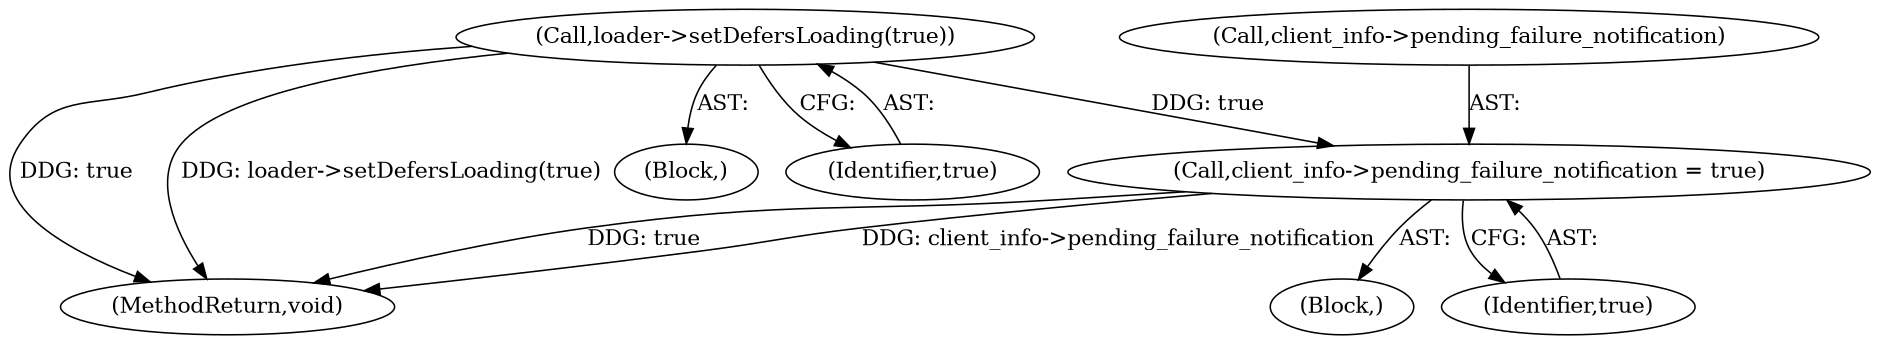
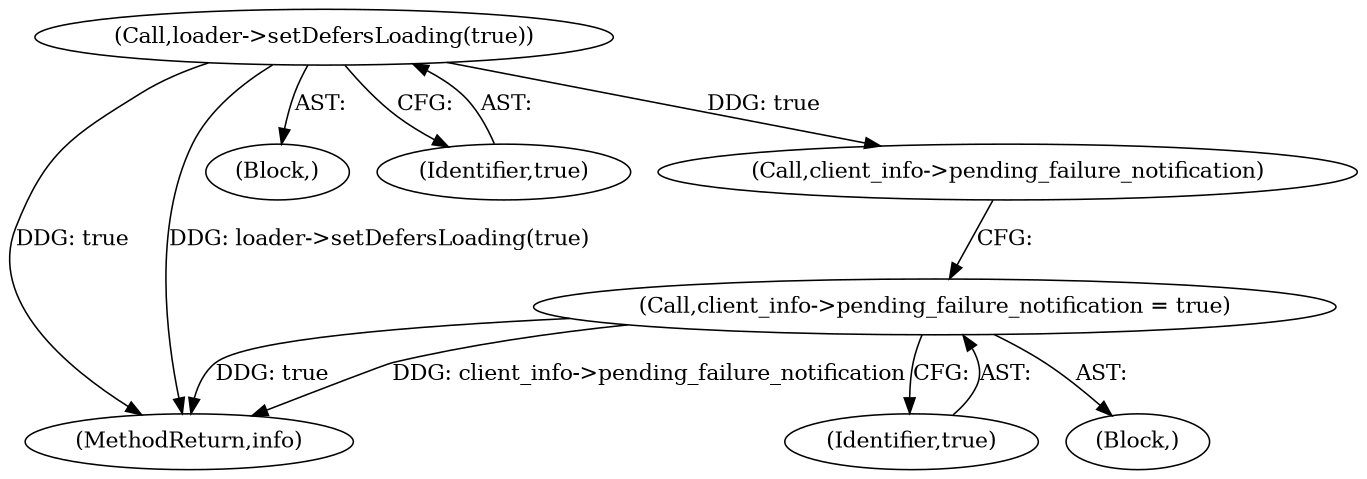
(1096, 103) -> (656, 103)
(1499, 105) -> (1008, 239)
(228, 307) -> (189, 442)
